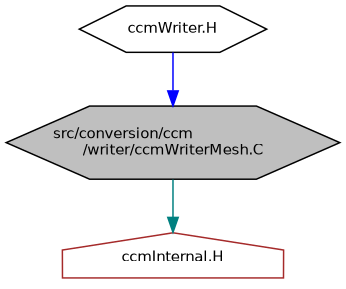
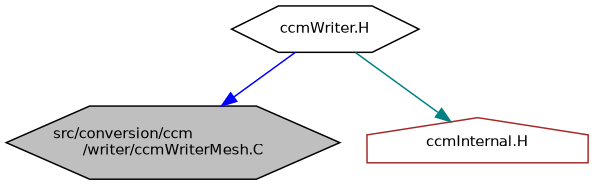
(173, 198) -> (397, 82)
